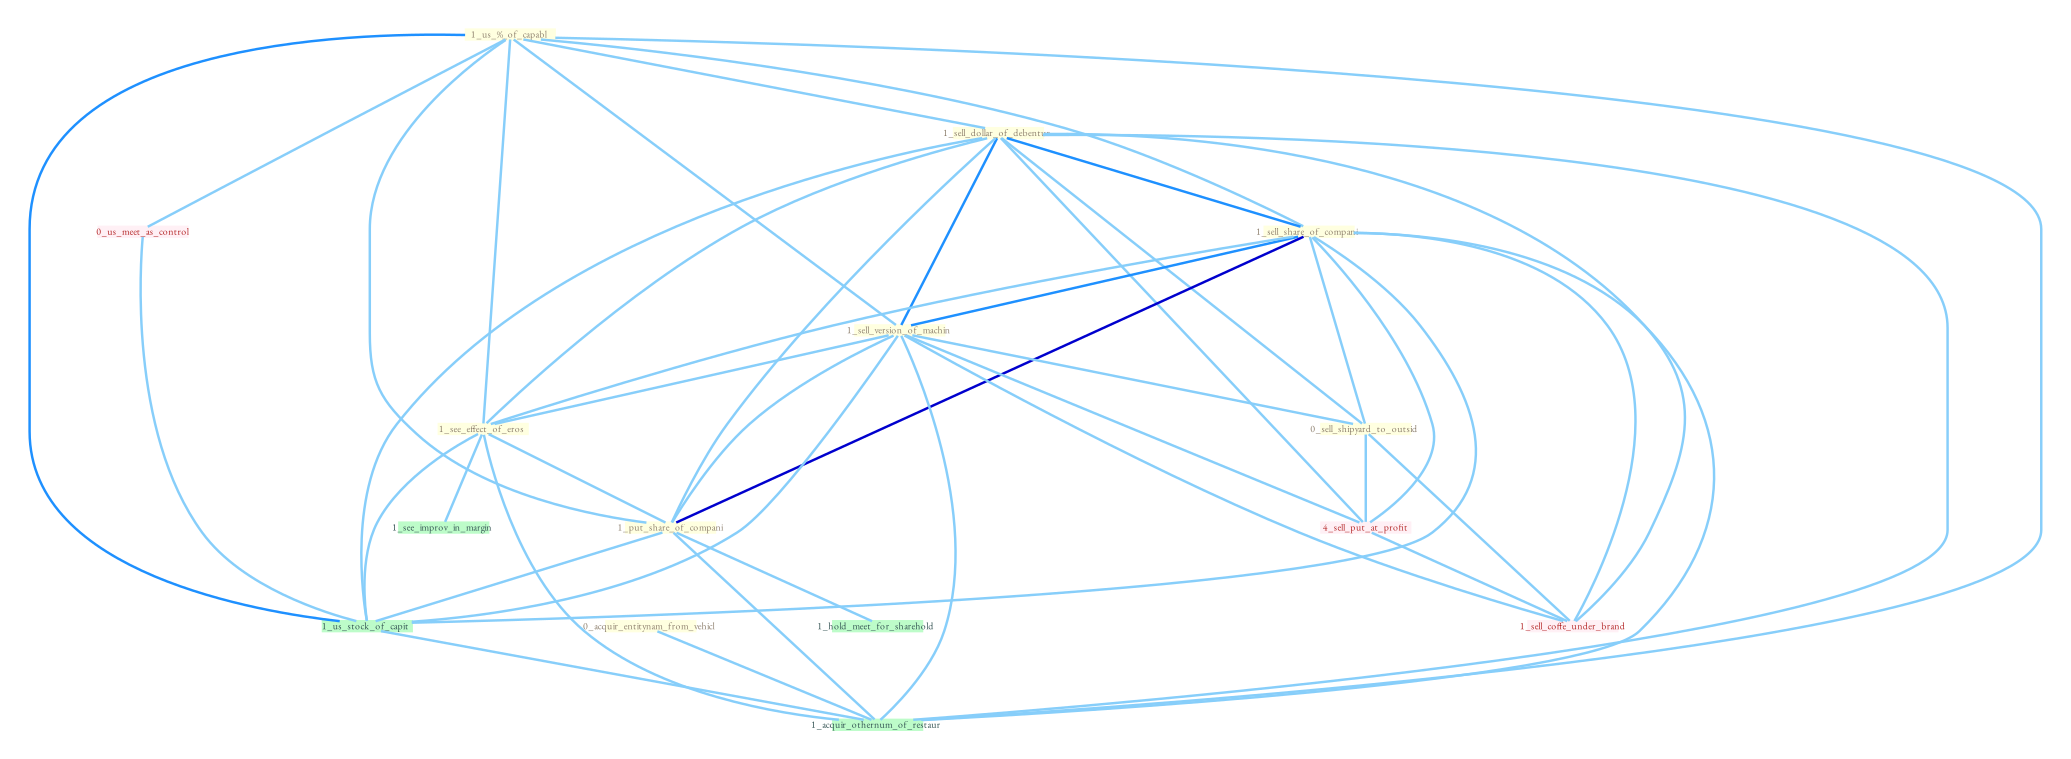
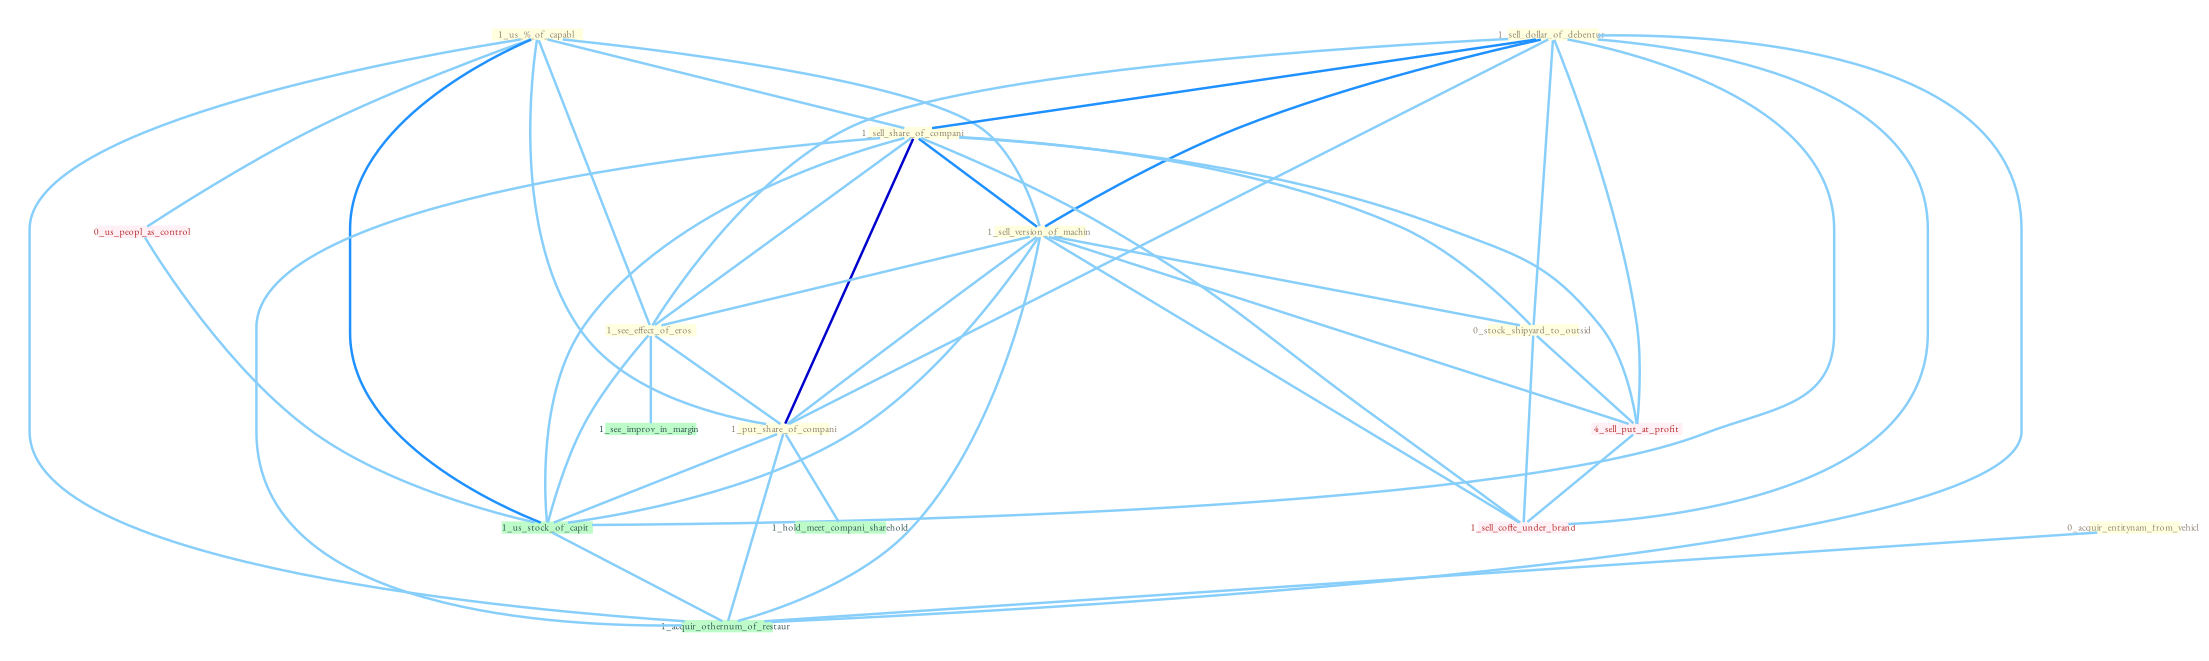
(754, 84) -> none
(143, 232) -> (143, 232)
(1366, 429) -> (1533, 330)
(878, 626) -> (841, 528)
(604, 646) -> none
